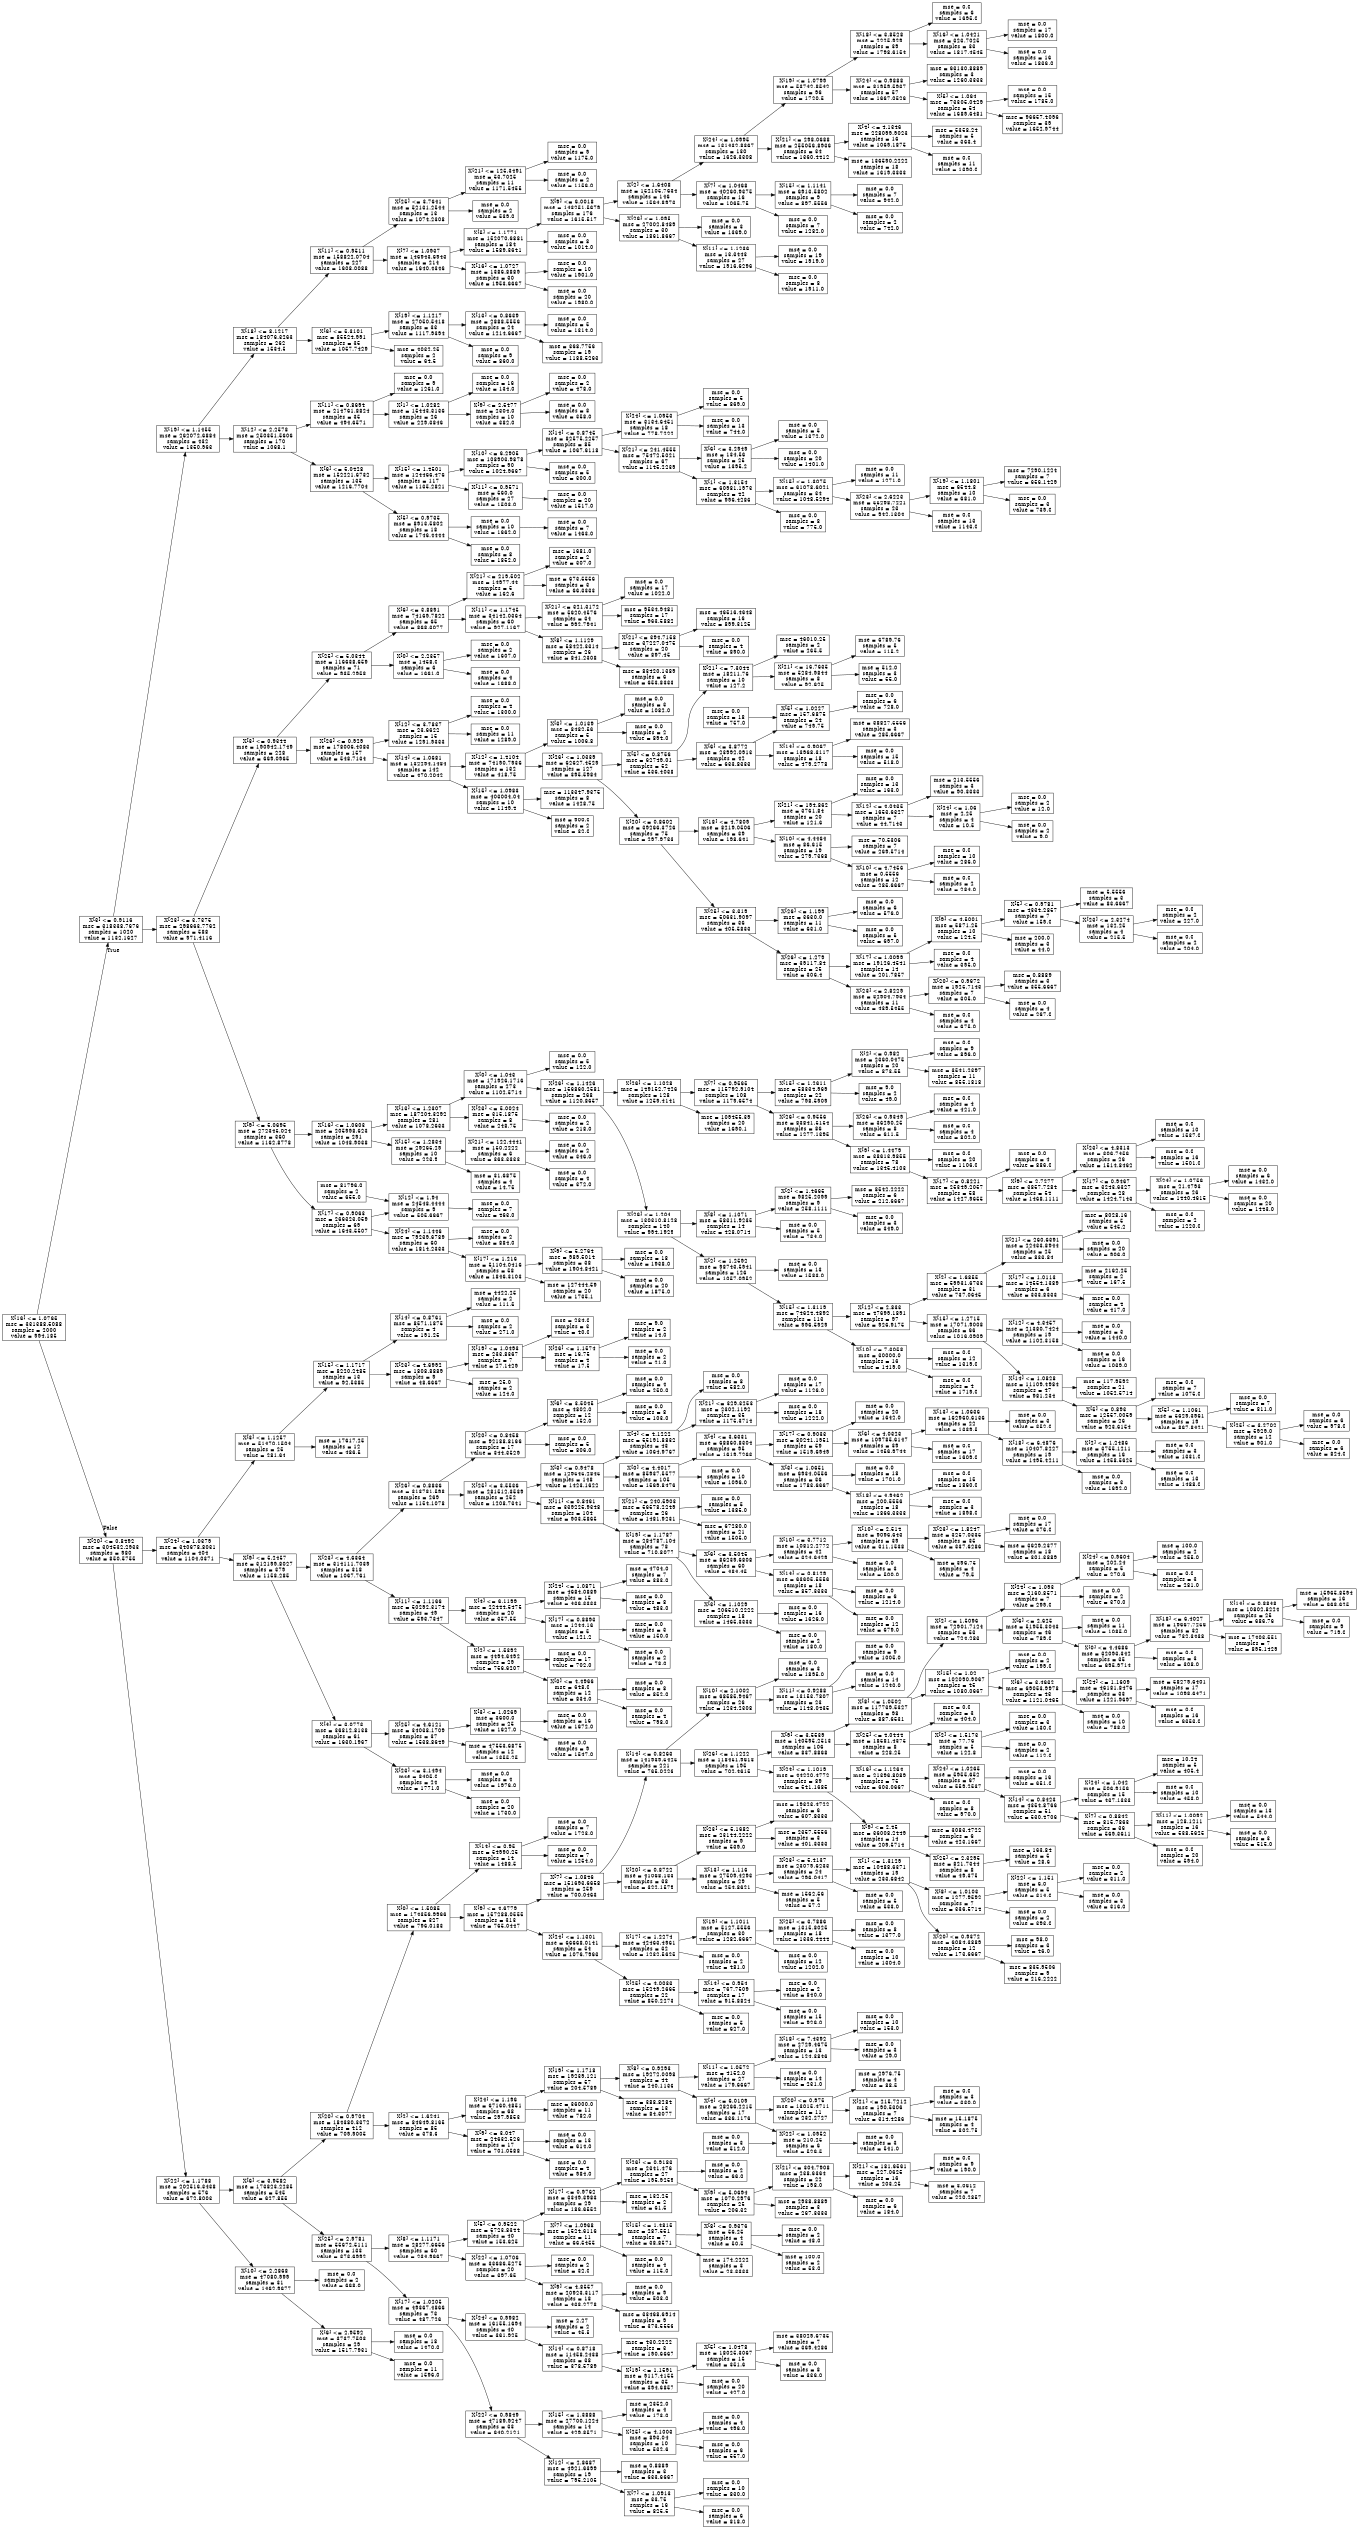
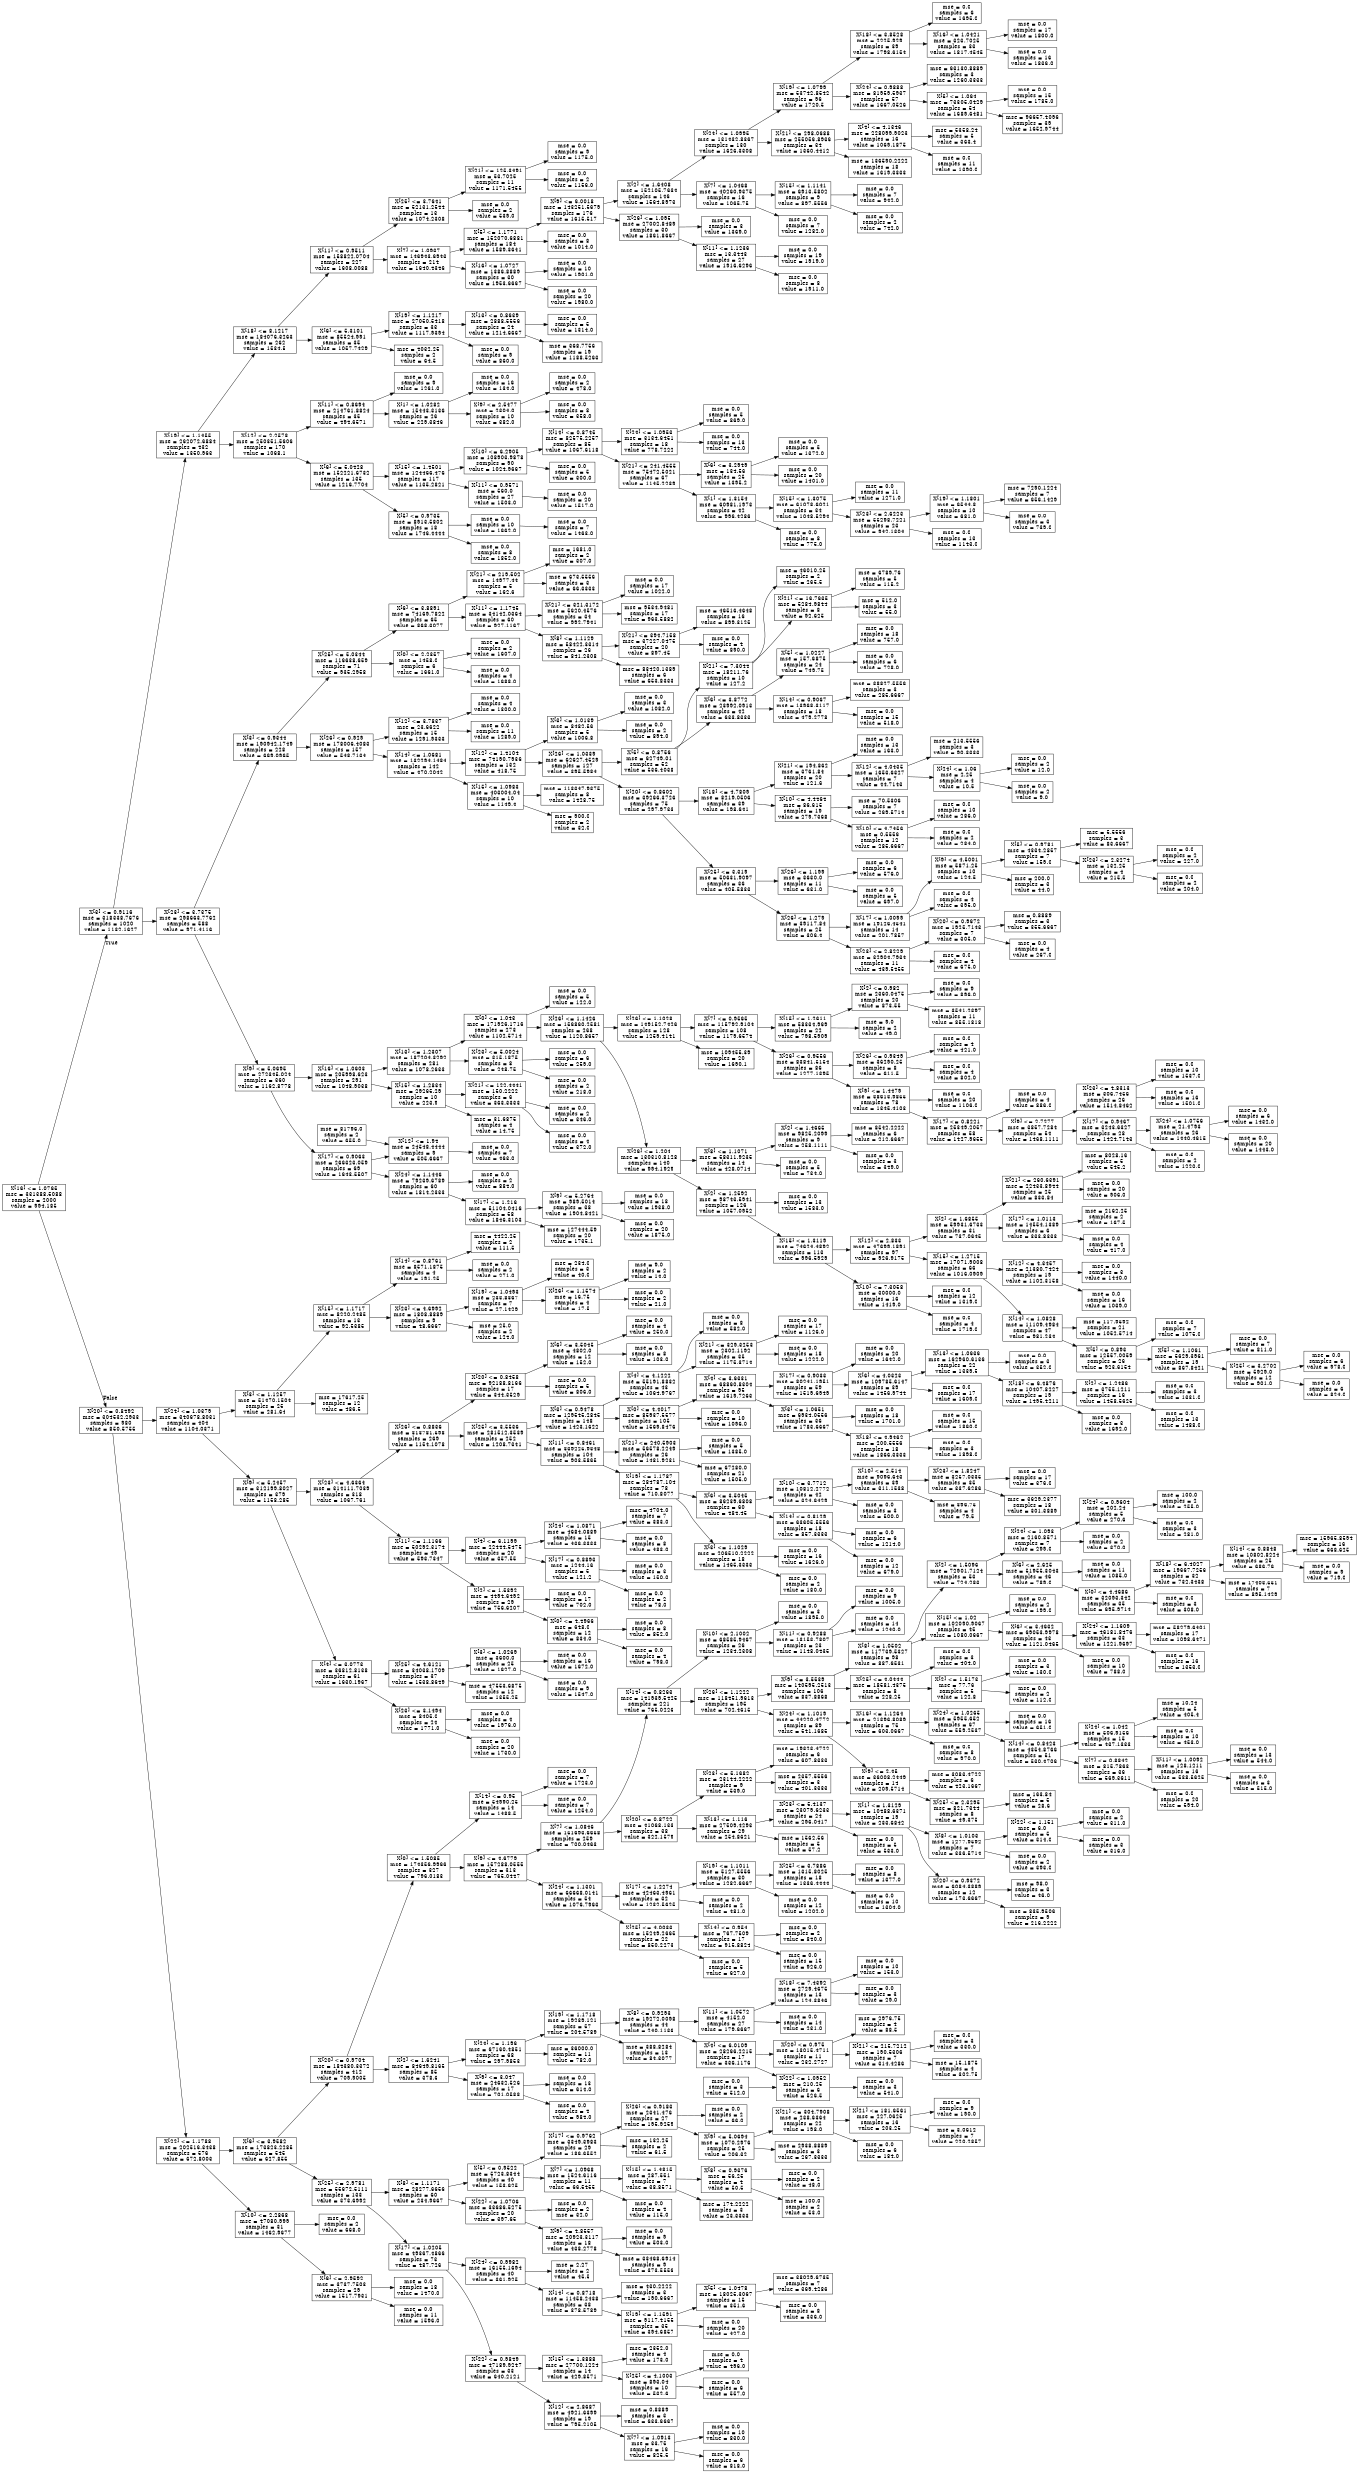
(761, 718) -> (841, 648)
none -> (572, 1059)
(1180, 1716) -> (1180, 1662)
(572, 2265) -> (572, 2210)
